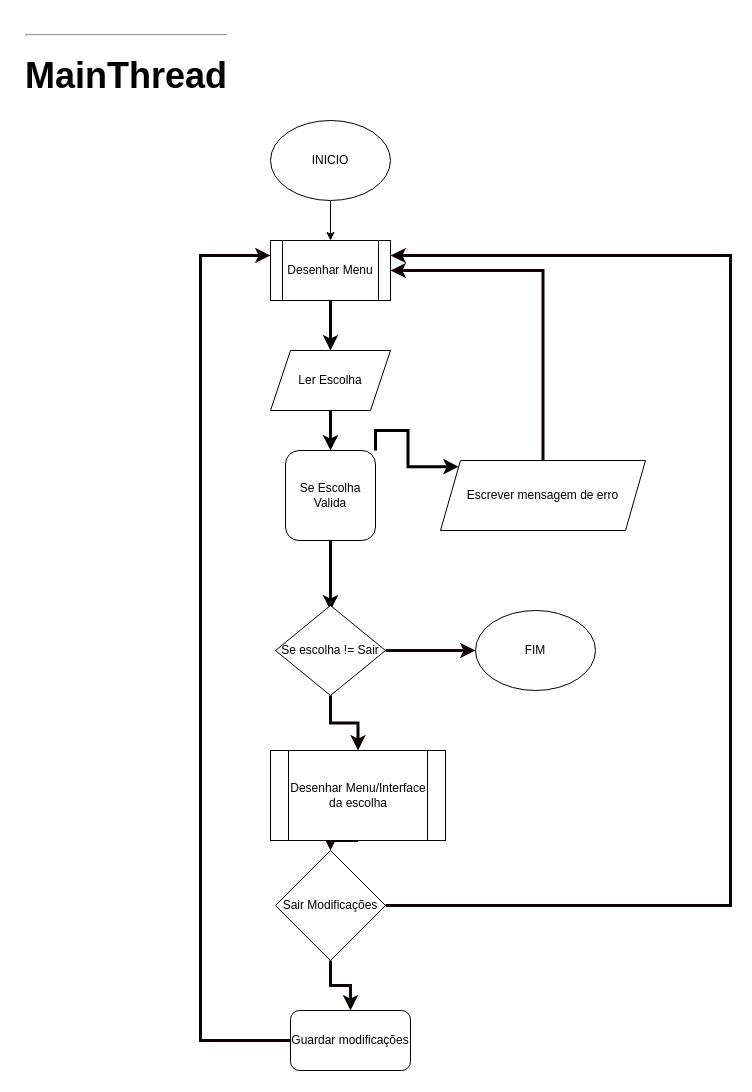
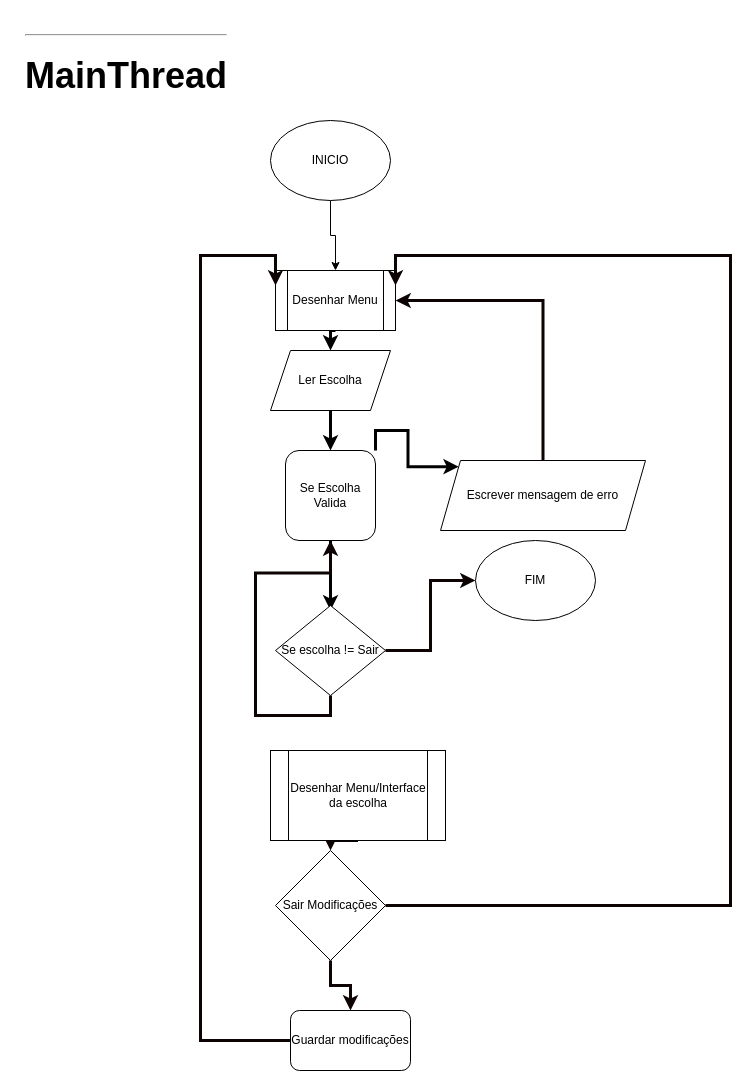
(331, 271) -> (336, 301)
(536, 651) -> (536, 581)
(347, 723) -> (256, 647)
